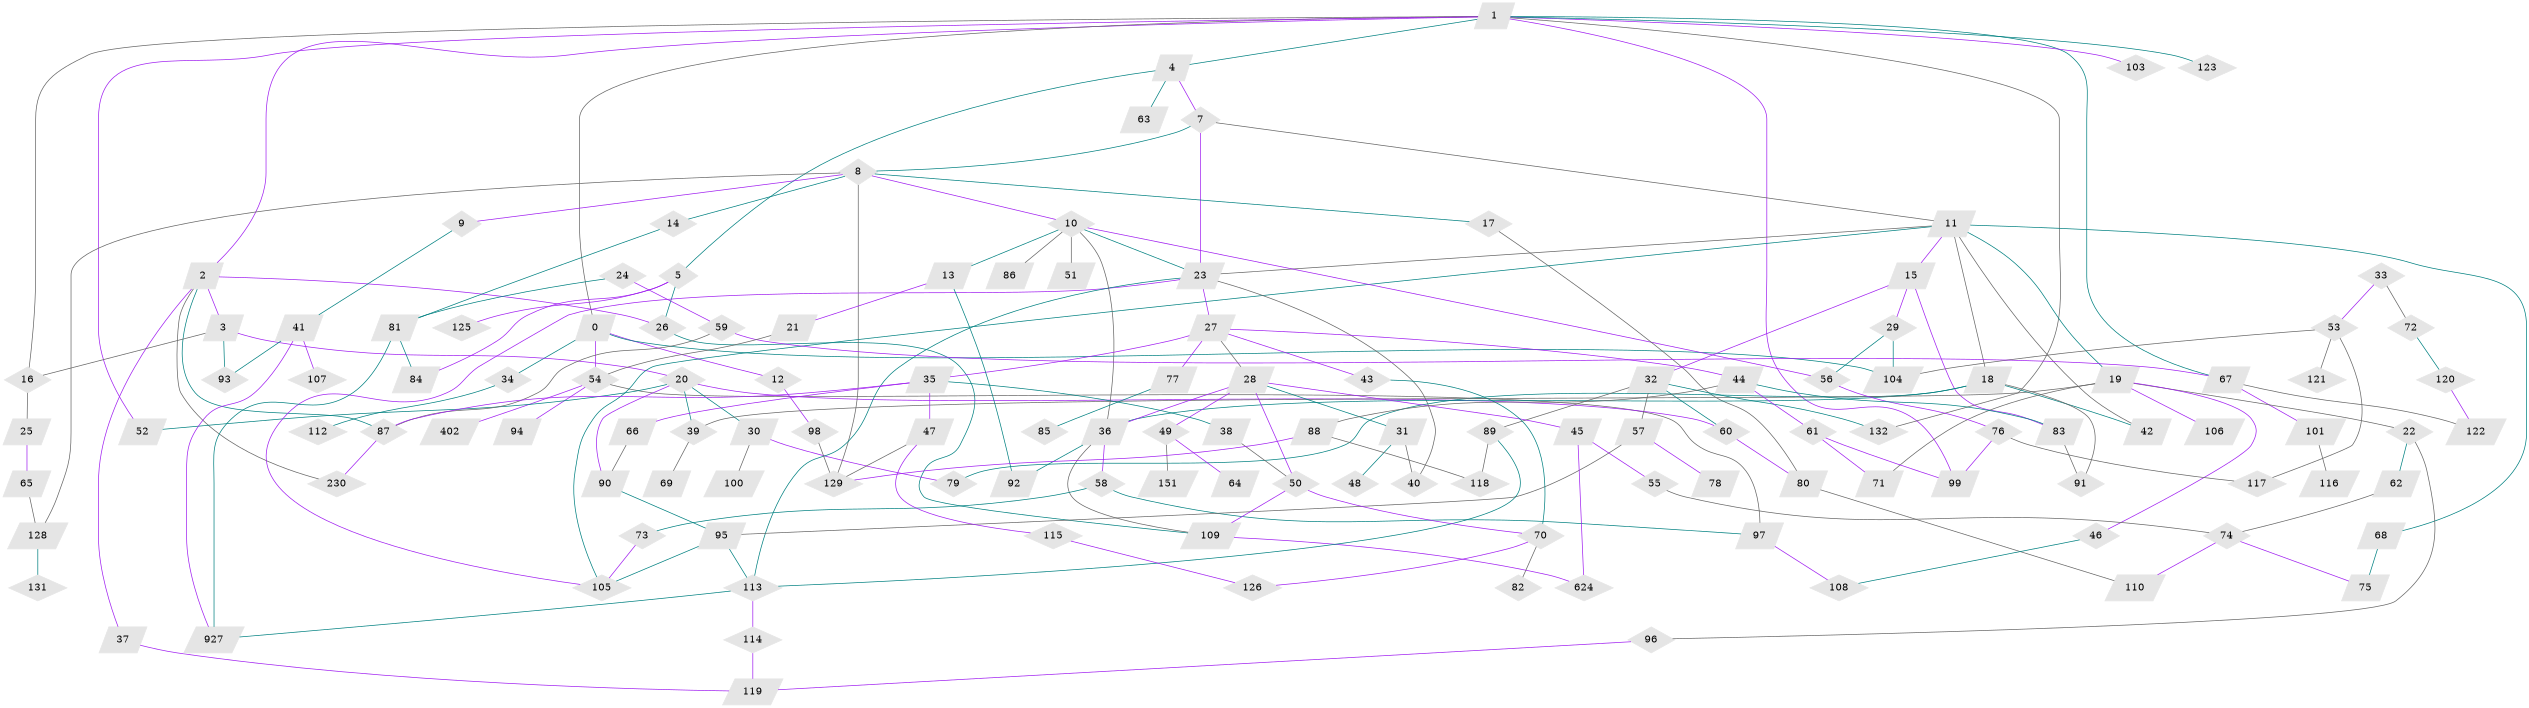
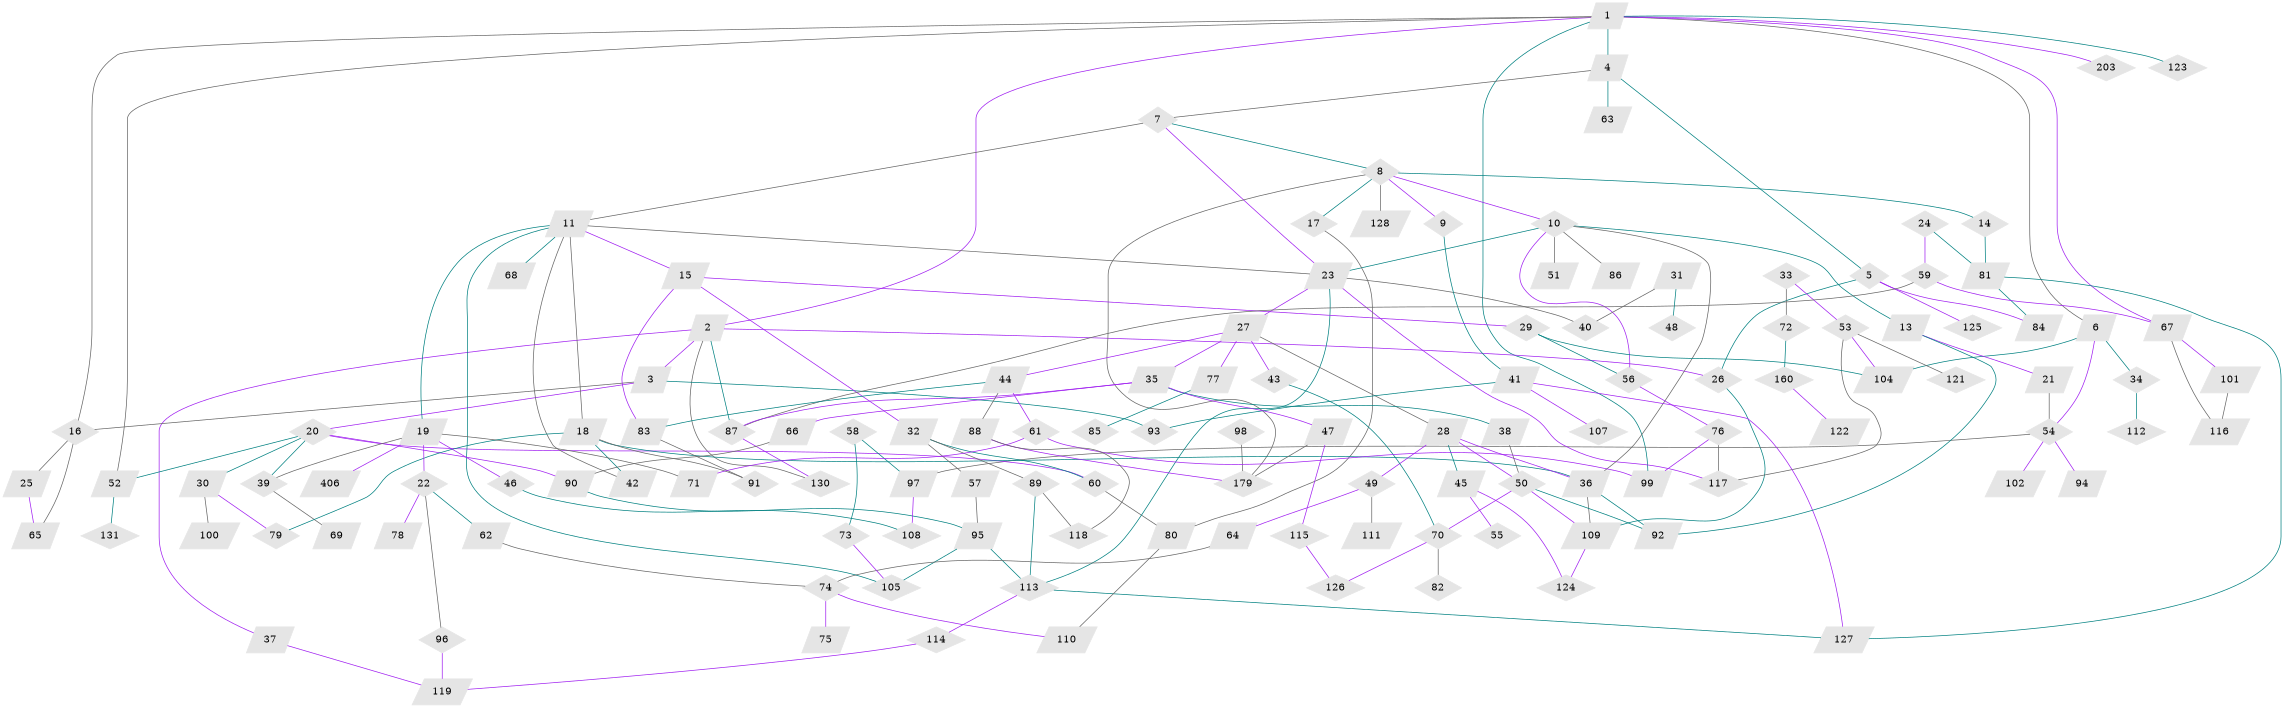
(617, 34) -> (679, 46)
(2078, 63) -> (1979, 53)
(2136, 68) -> (2106, 68)
(1187, 96) -> (1382, 94)
(1767, 212) -> (1483, 262)
(595, 328) -> (2096, 328)
(525, 340) -> (1513, 406)
(2117, 347) -> (1863, 352)
(778, 380) -> none
(2446, 380) -> (1784, 380)
(2251, 402) -> (424, 463)
(2350, 403) -> (2188, 381)
(1330, 407) -> none
(1451, 409) -> (1453, 458)
(450, 432) -> (2015, 484)
(1879, 432) -> none
(2215, 432) -> (330, 484)
(1104, 455) -> none
(1763, 456) -> (1131, 508)
(1677, 458) -> (412, 509)
(337, 484) -> (821, 484)
(834, 484) -> (1243, 484)
(1168, 484) -> (1372, 536)
none -> (1584, 507)
(32, 510) -> (62, 485)
(1937, 519) -> (1023, 561)
(38, 562) -> (113, 510)
(2373, 562) -> none
(1584, 588) -> (1566, 588)
(214, 640) -> (1844, 640)
